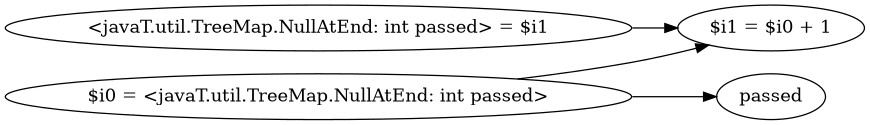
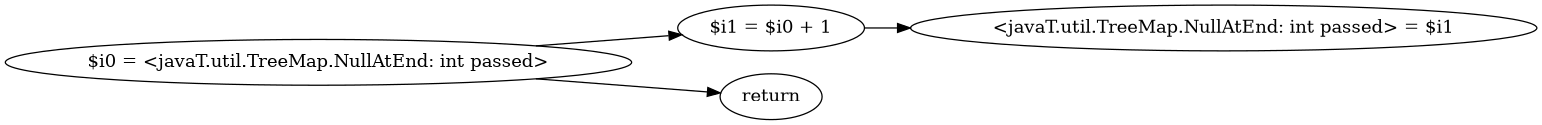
(649, 28) -> (881, 28)
(771, 97) -> (771, 97)
